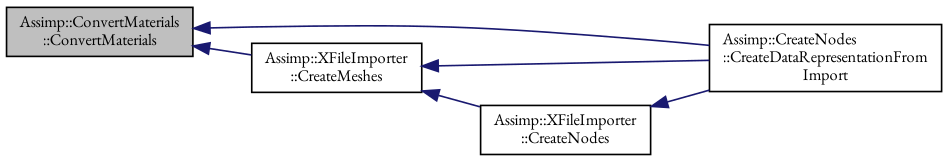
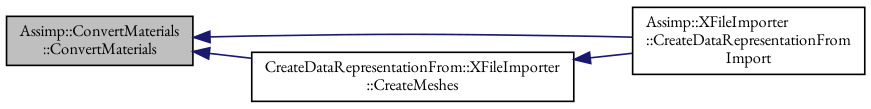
(826, 58) -> (749, 41)
(337, 68) -> (413, 77)
(566, 130) -> none
